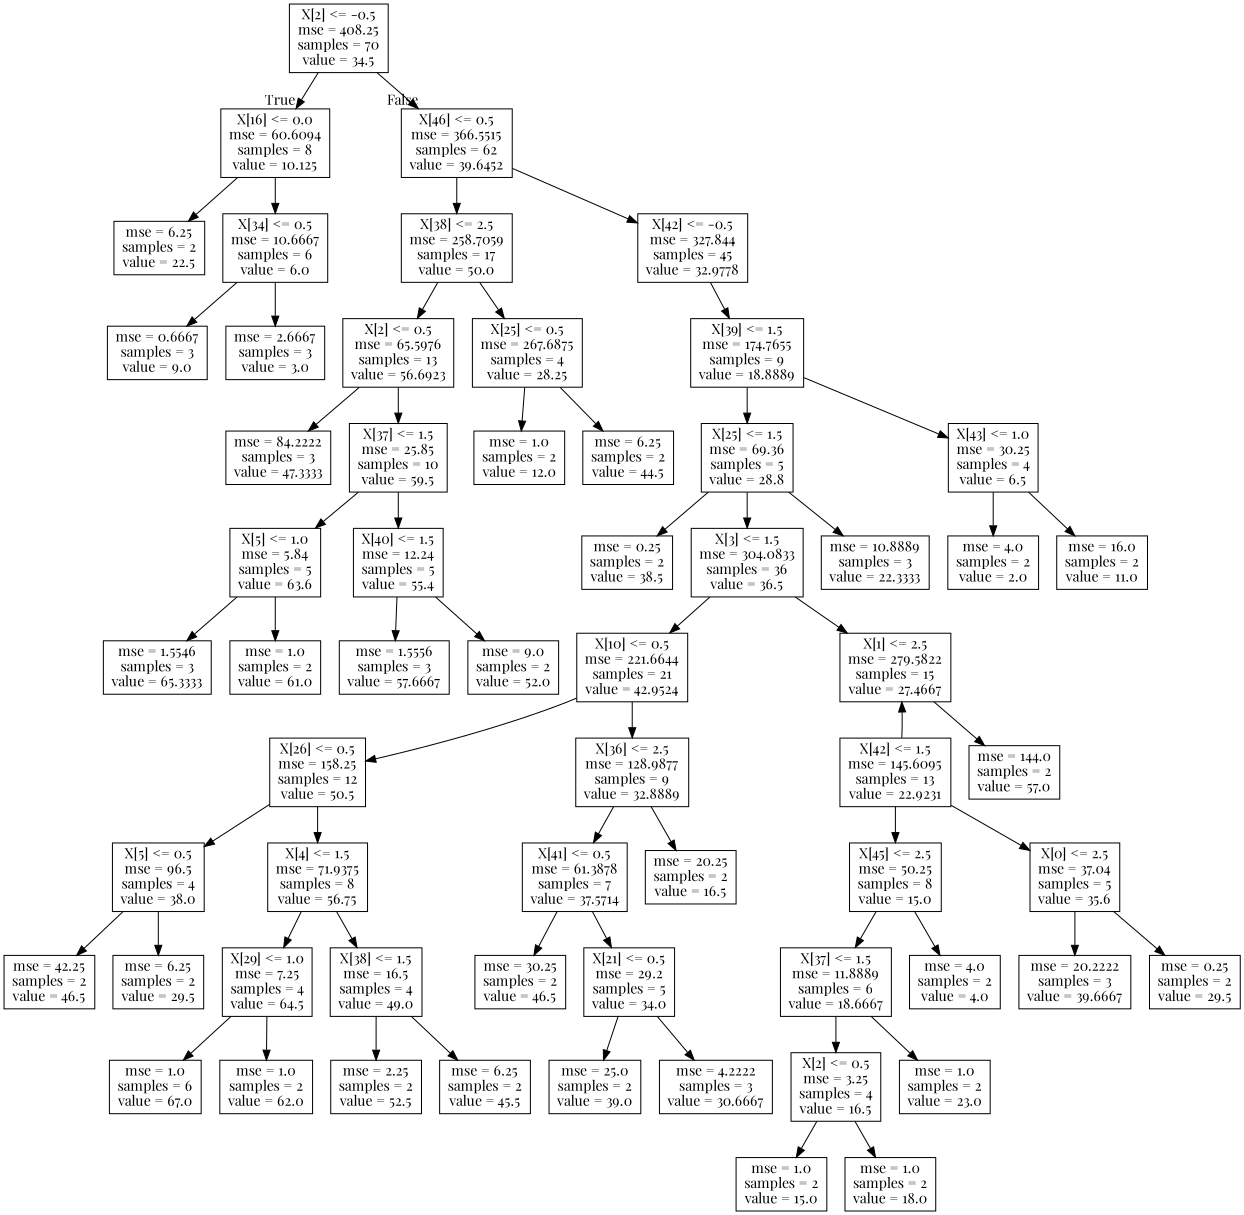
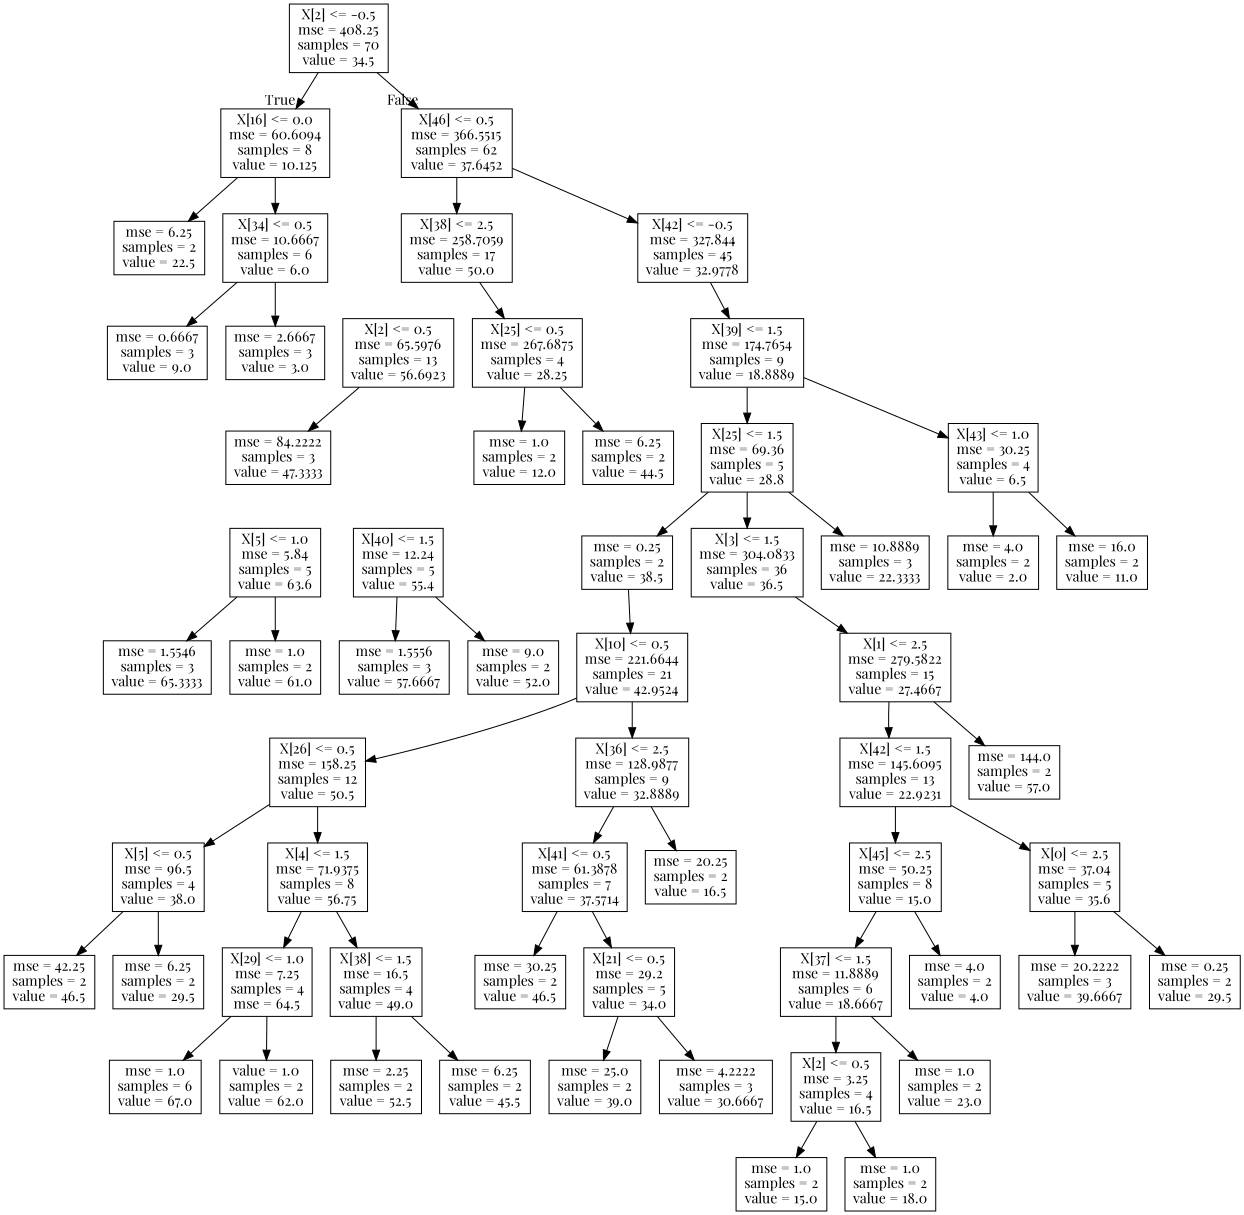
(457, 143) -> (457, 143)
(430, 296) -> none
(747, 353) -> (747, 353)
(398, 458) -> none
(694, 612) -> (629, 606)
(902, 725) -> (889, 715)
(267, 982) -> (267, 982)
(266, 1087) -> (266, 1087)
